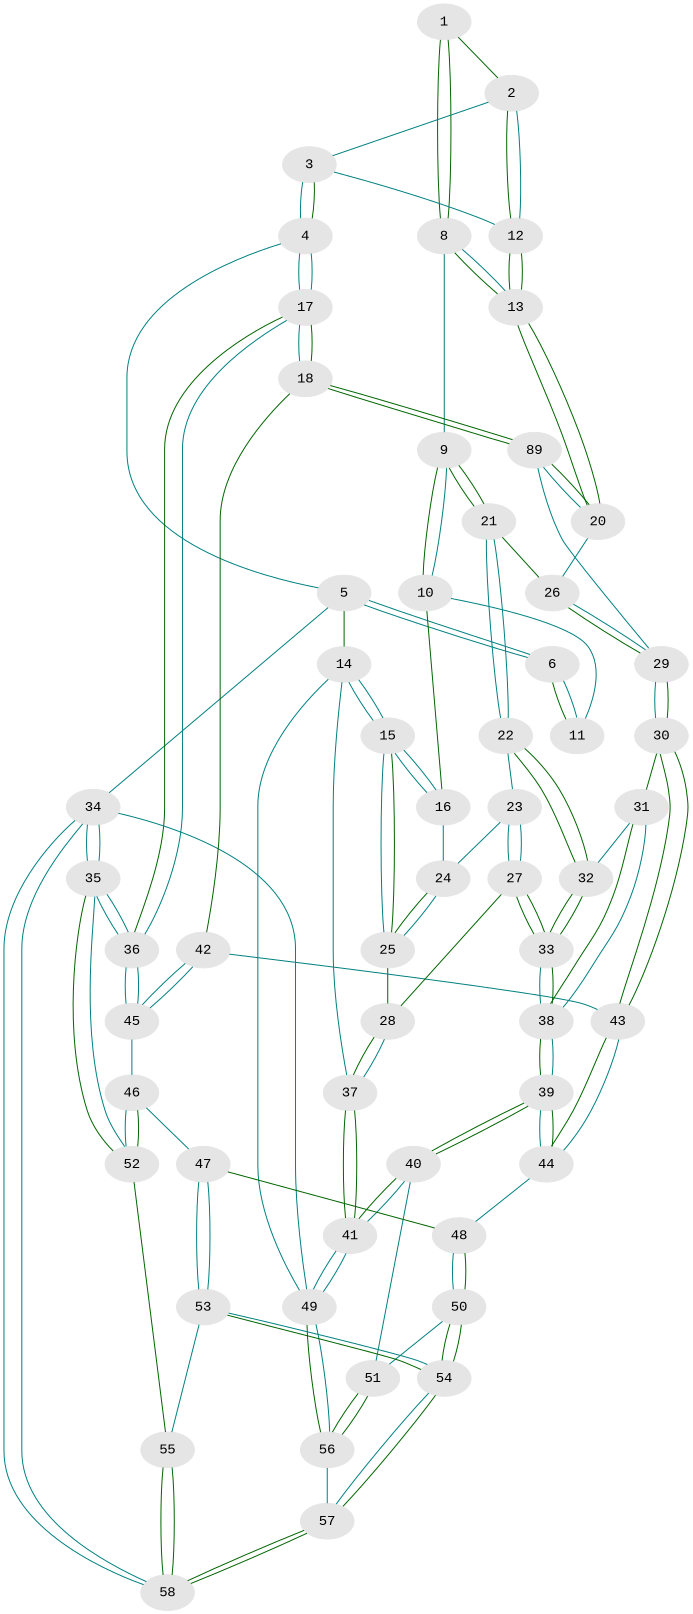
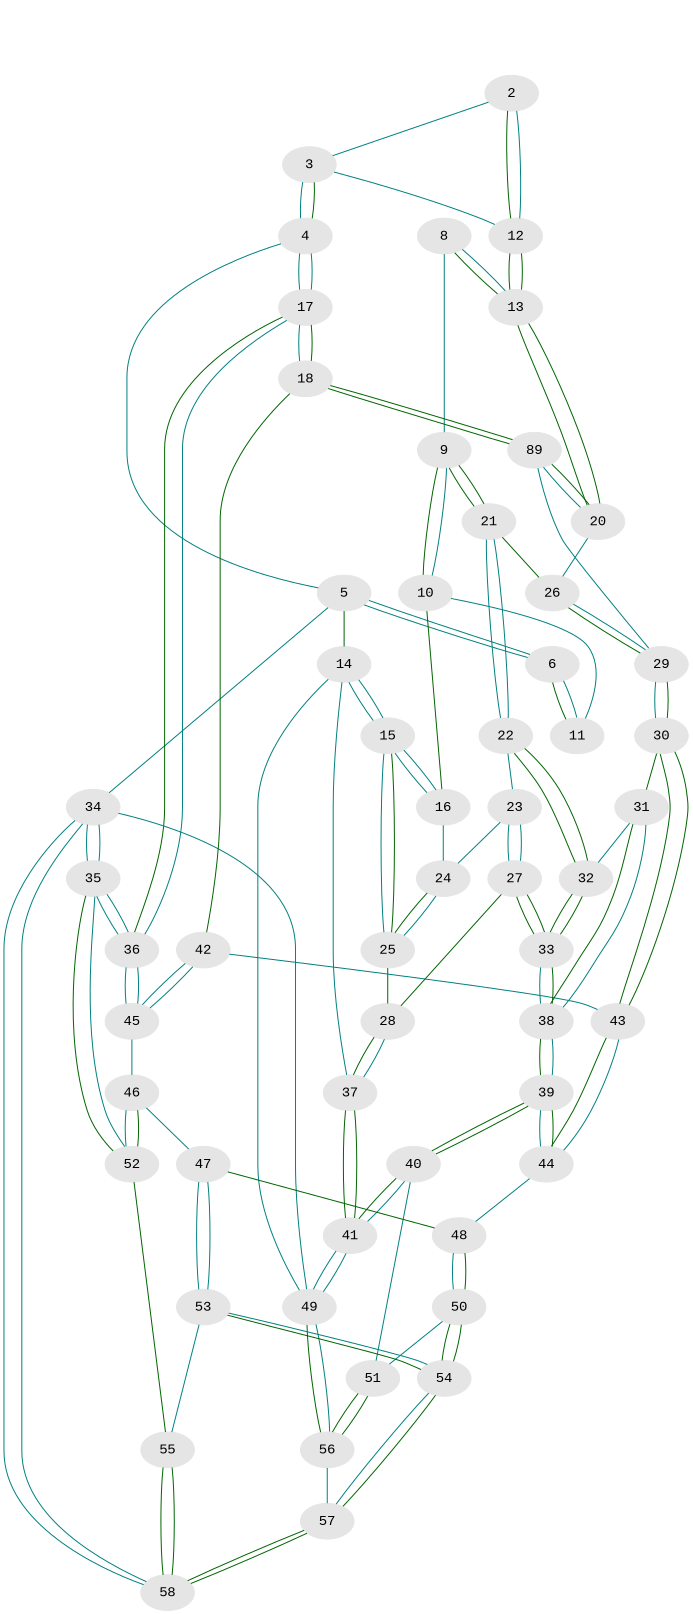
(444, 22) -> none
